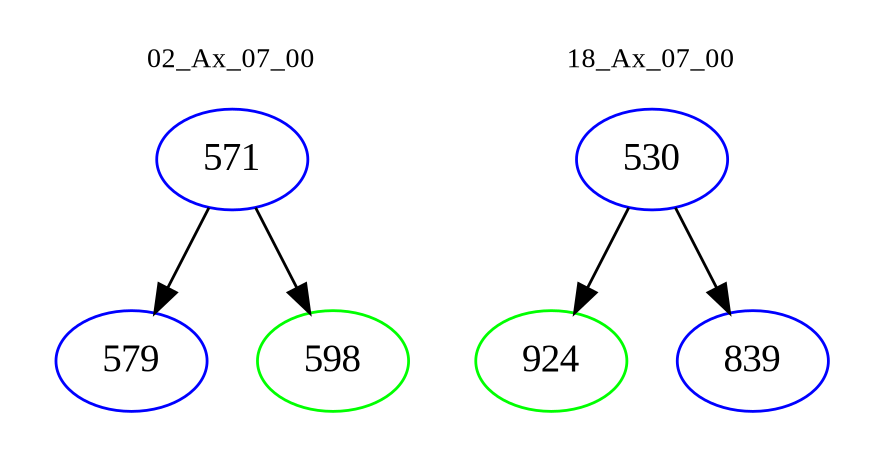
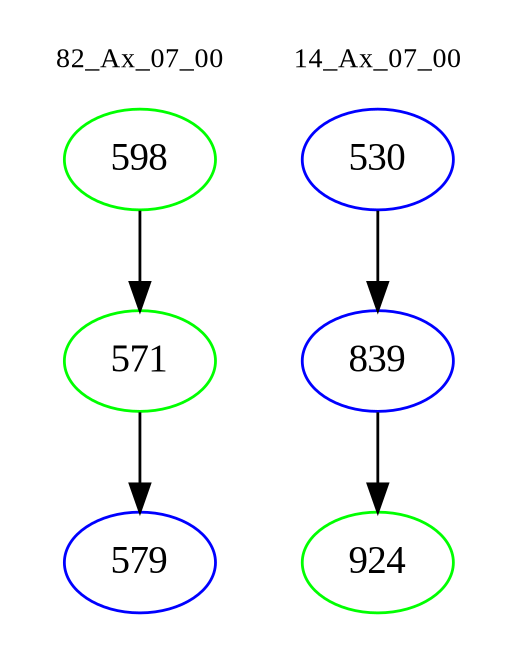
(232, 60) -> (141, 60)
(652, 60) -> (379, 60)
(232, 160) -> (140, 361)
(276, 248) -> (140, 247)
(608, 248) -> (378, 448)
